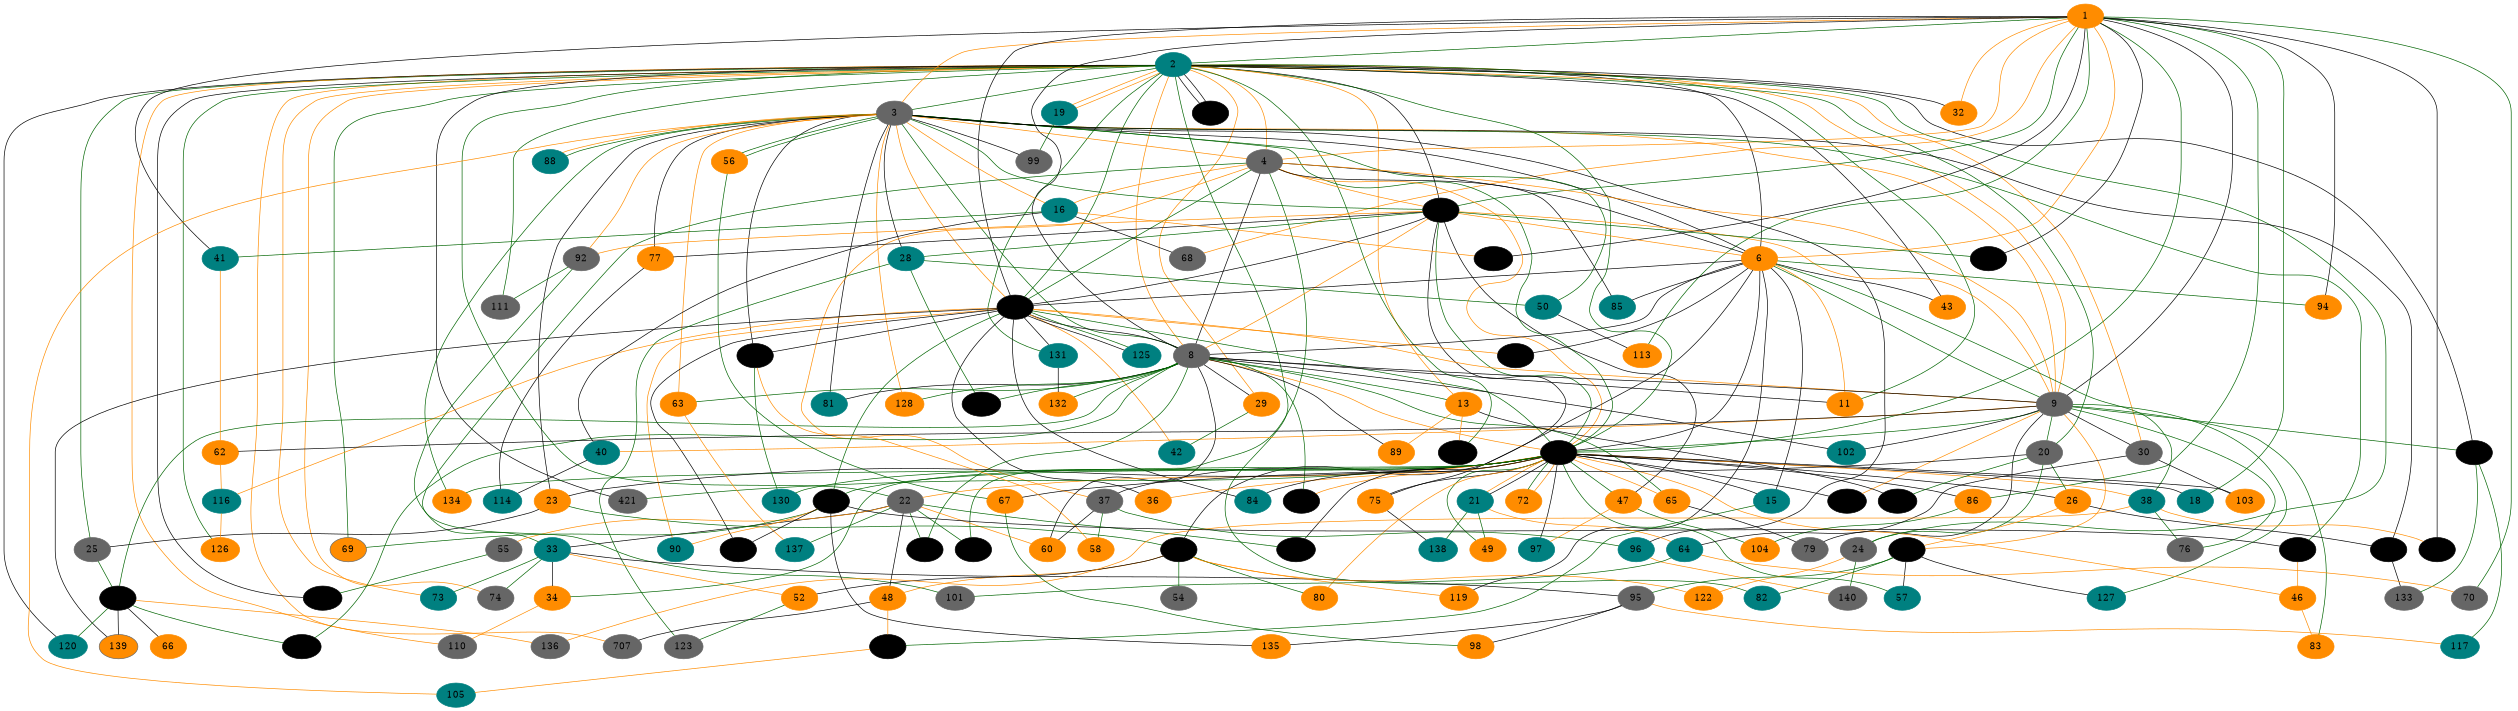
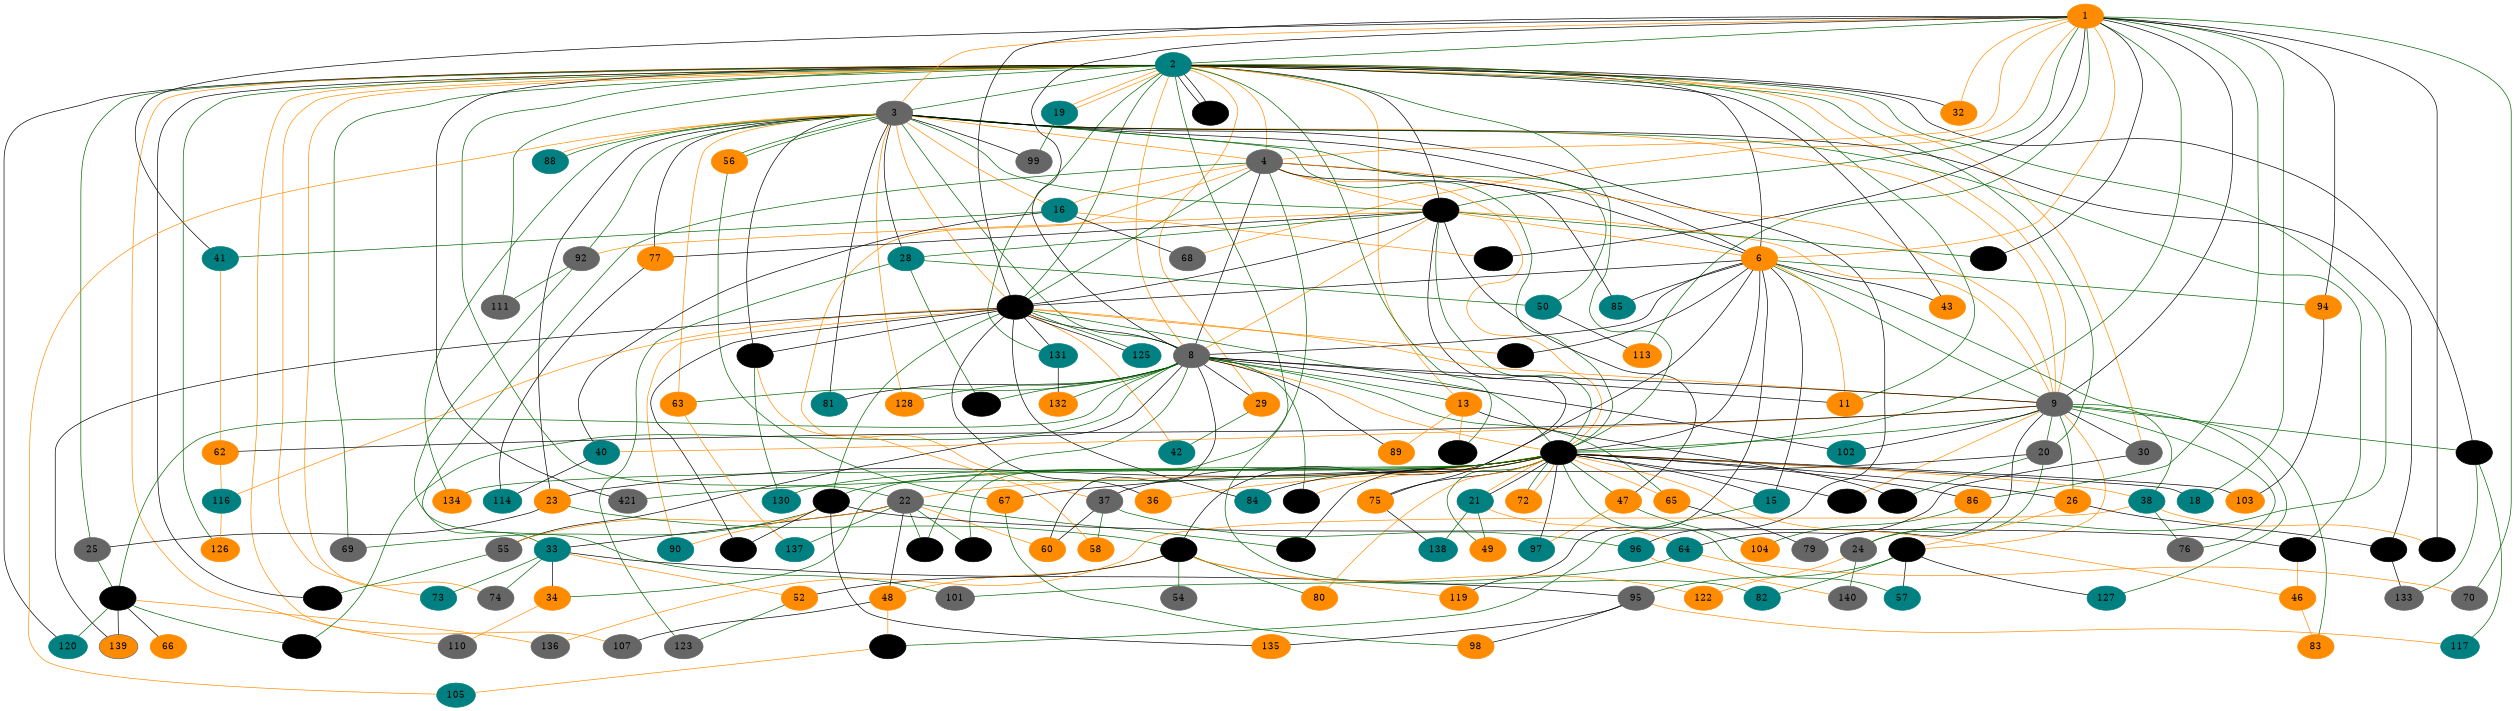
(691, 139) -> (691, 139)
none -> (876, 463)
(2056, 473) -> (2071, 452)
(2194, 477) -> (2313, 416)
(348, 550) -> (348, 550)
(622, 647) -> (622, 647)
